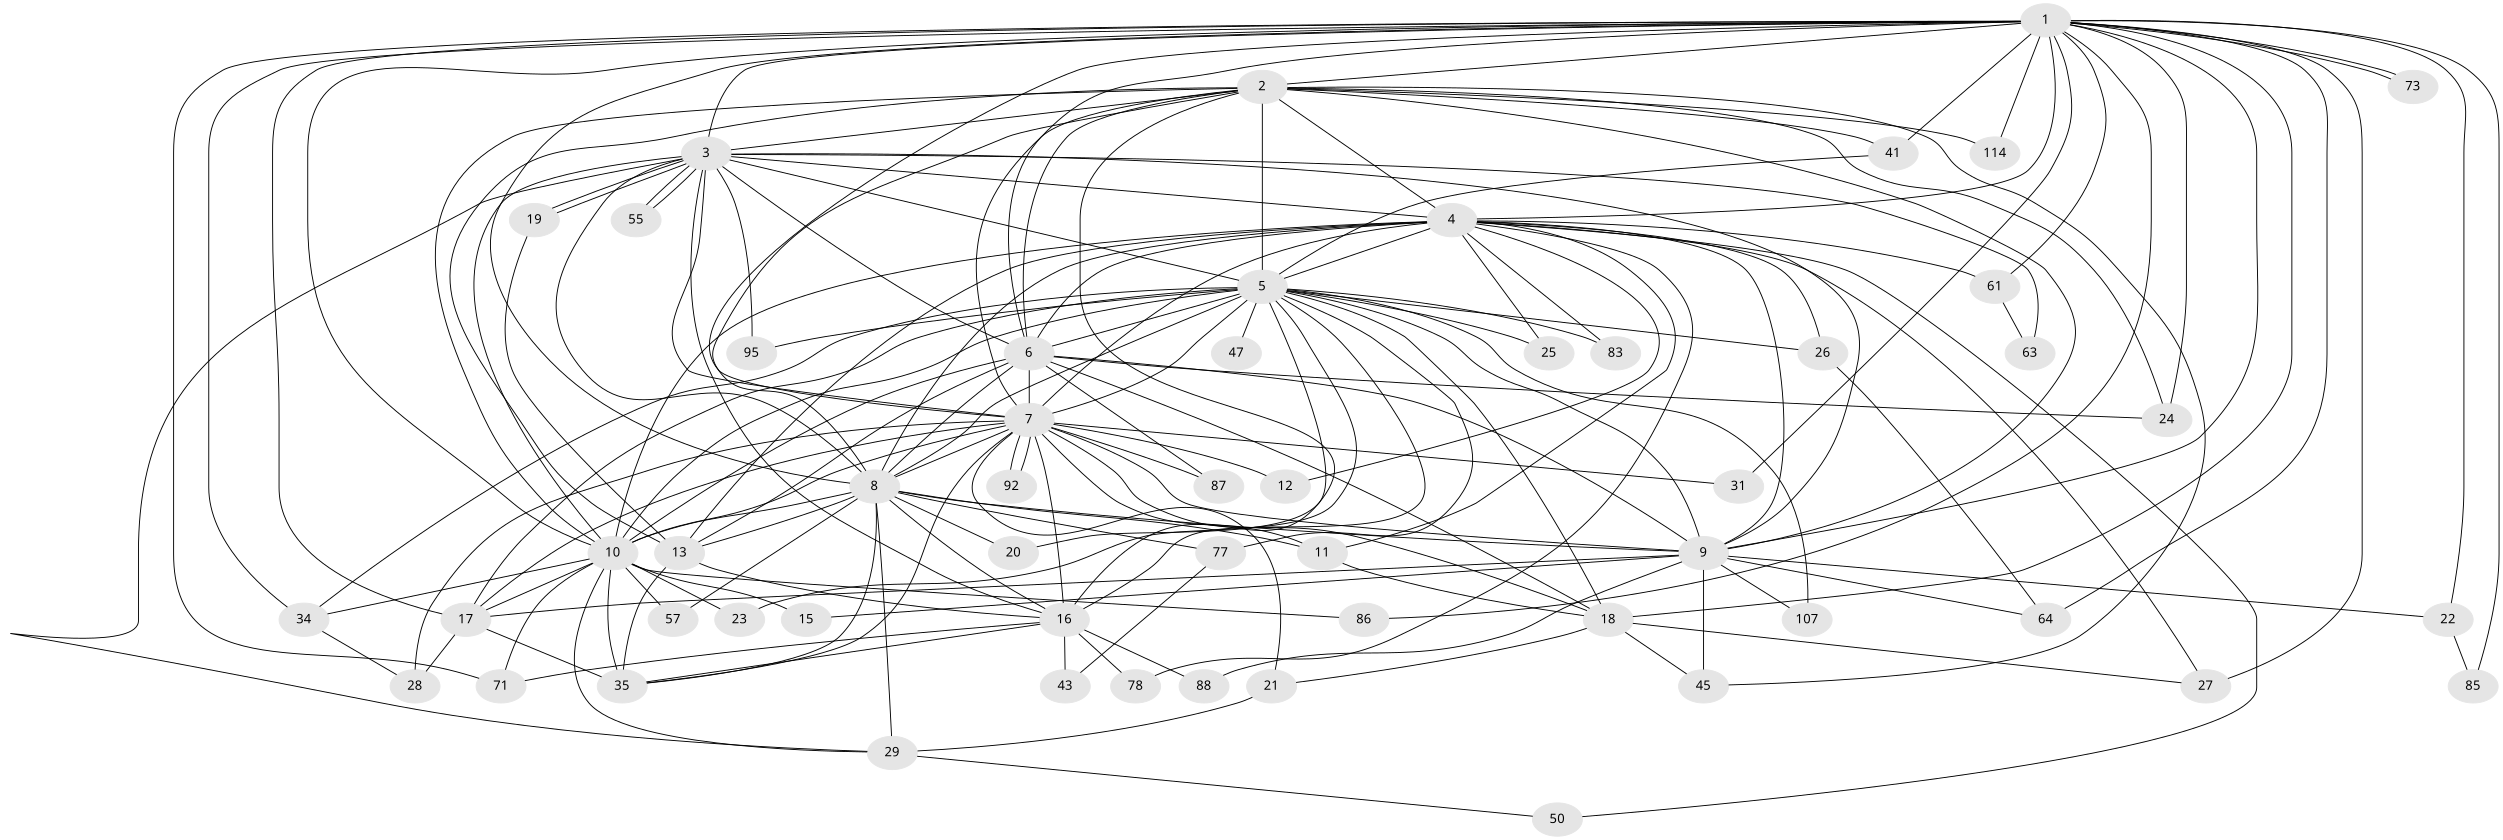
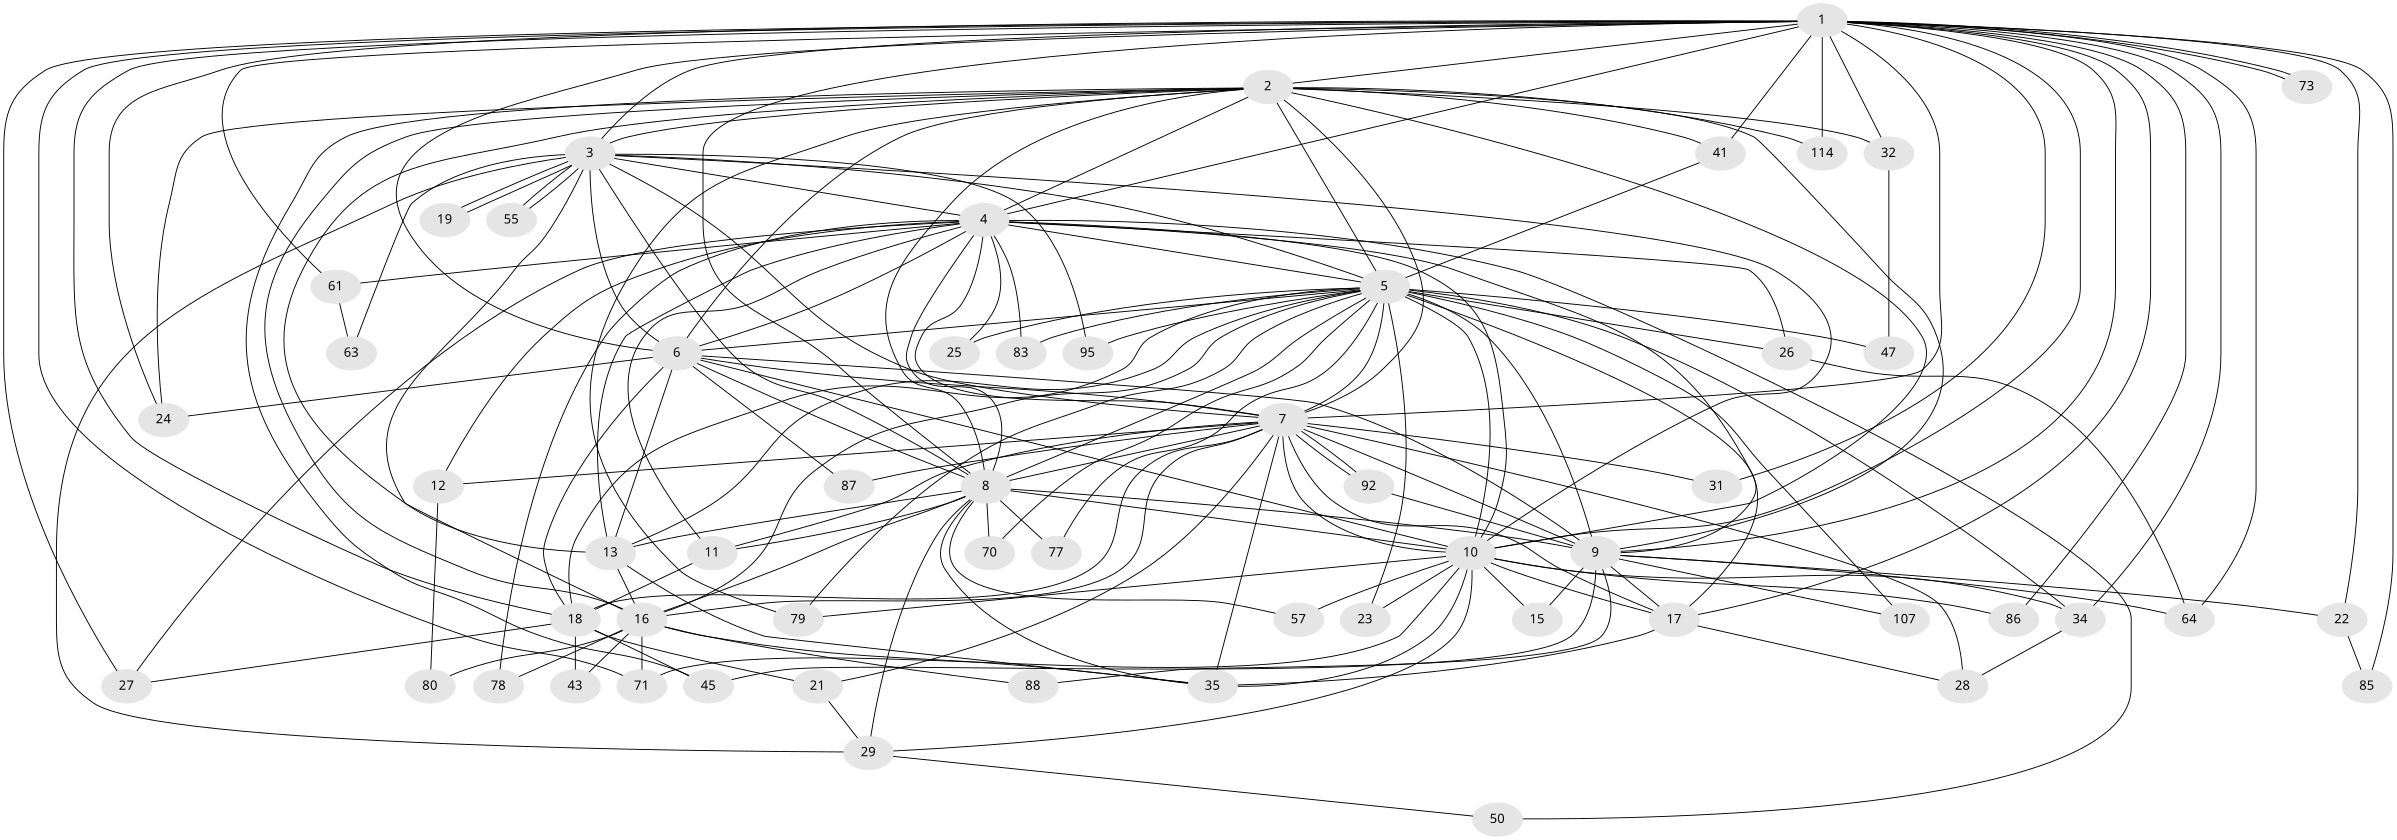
none -> (1889, 154)
(1450, 184) -> (1473, 517)
(537, 408) -> (1120, 380)
(1014, 553) -> (990, 553)
none -> (798, 620)
(1143, 620) -> (575, 653)
none -> (430, 686)
